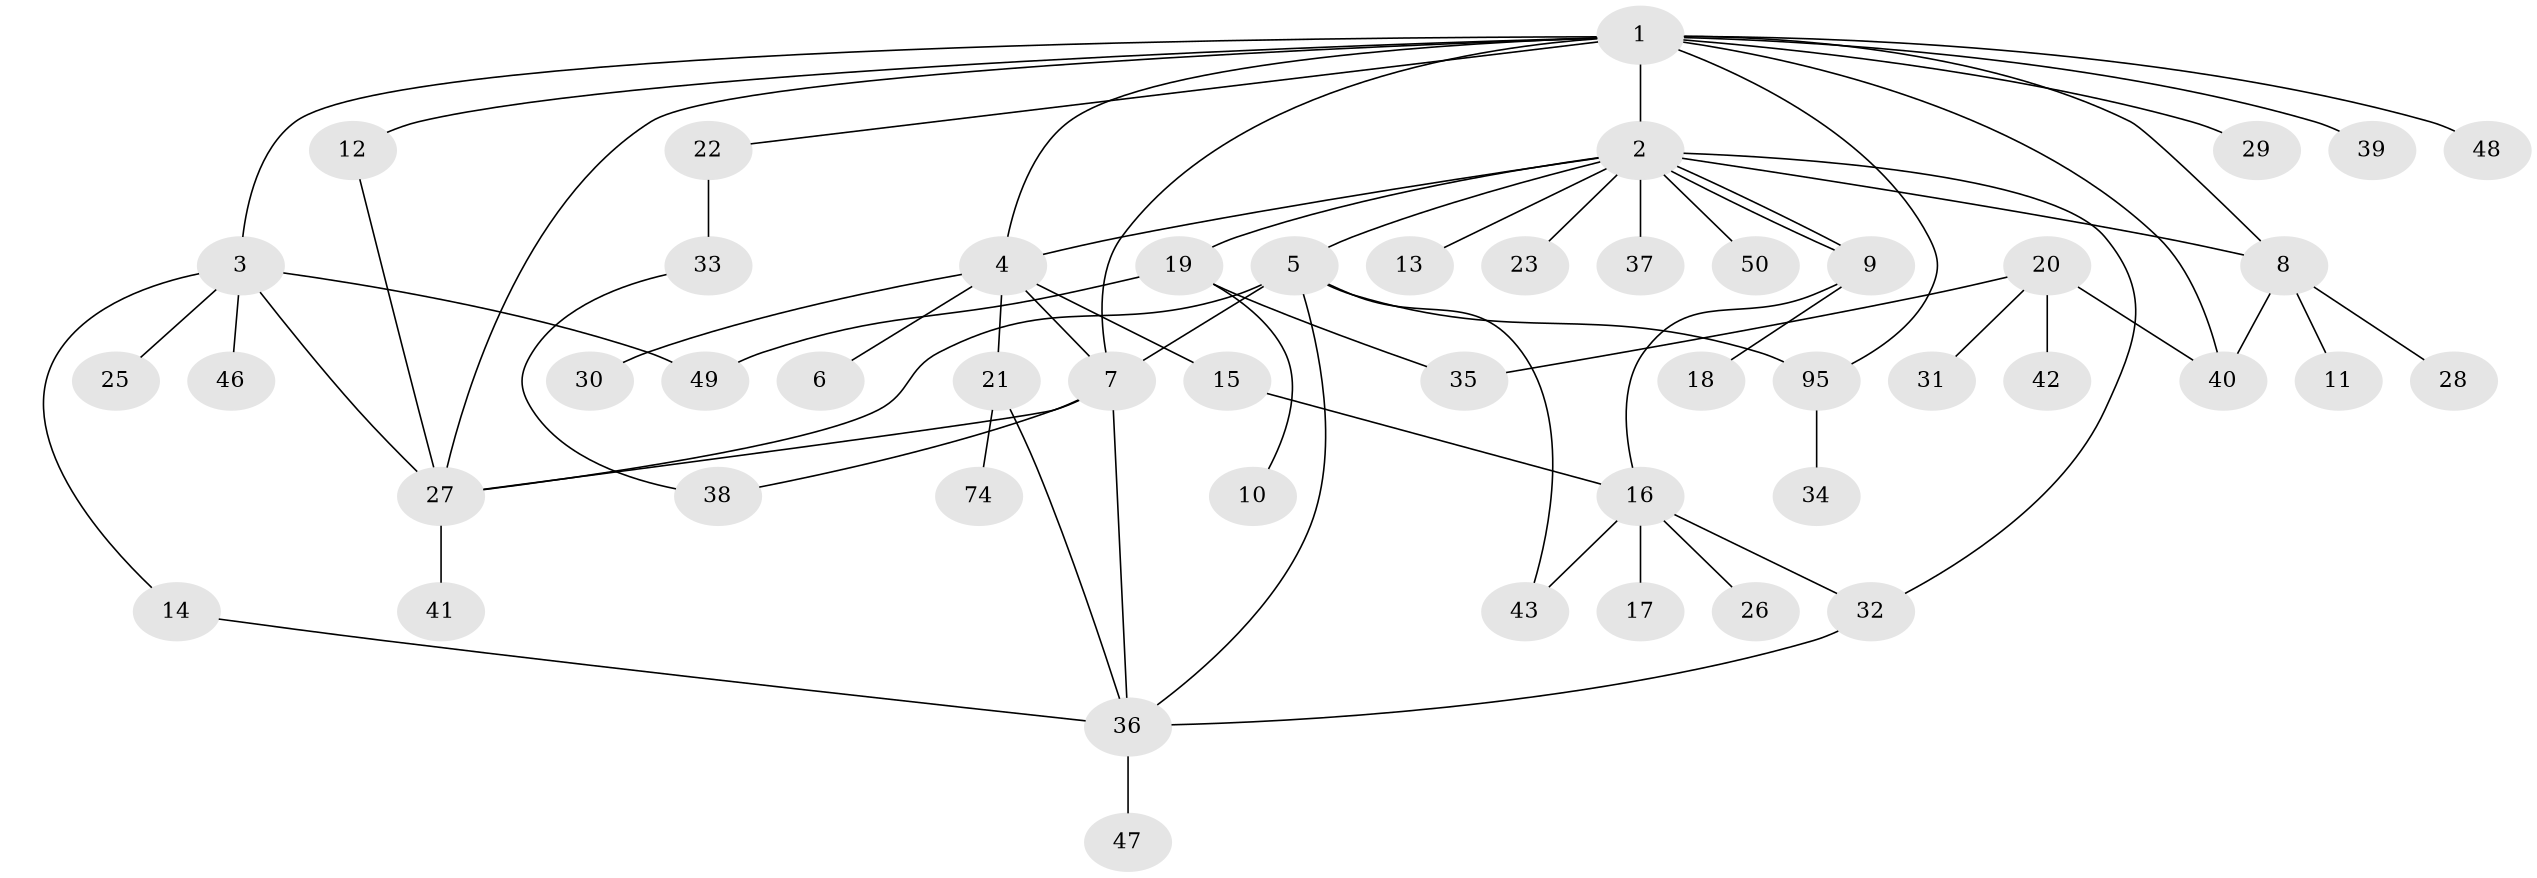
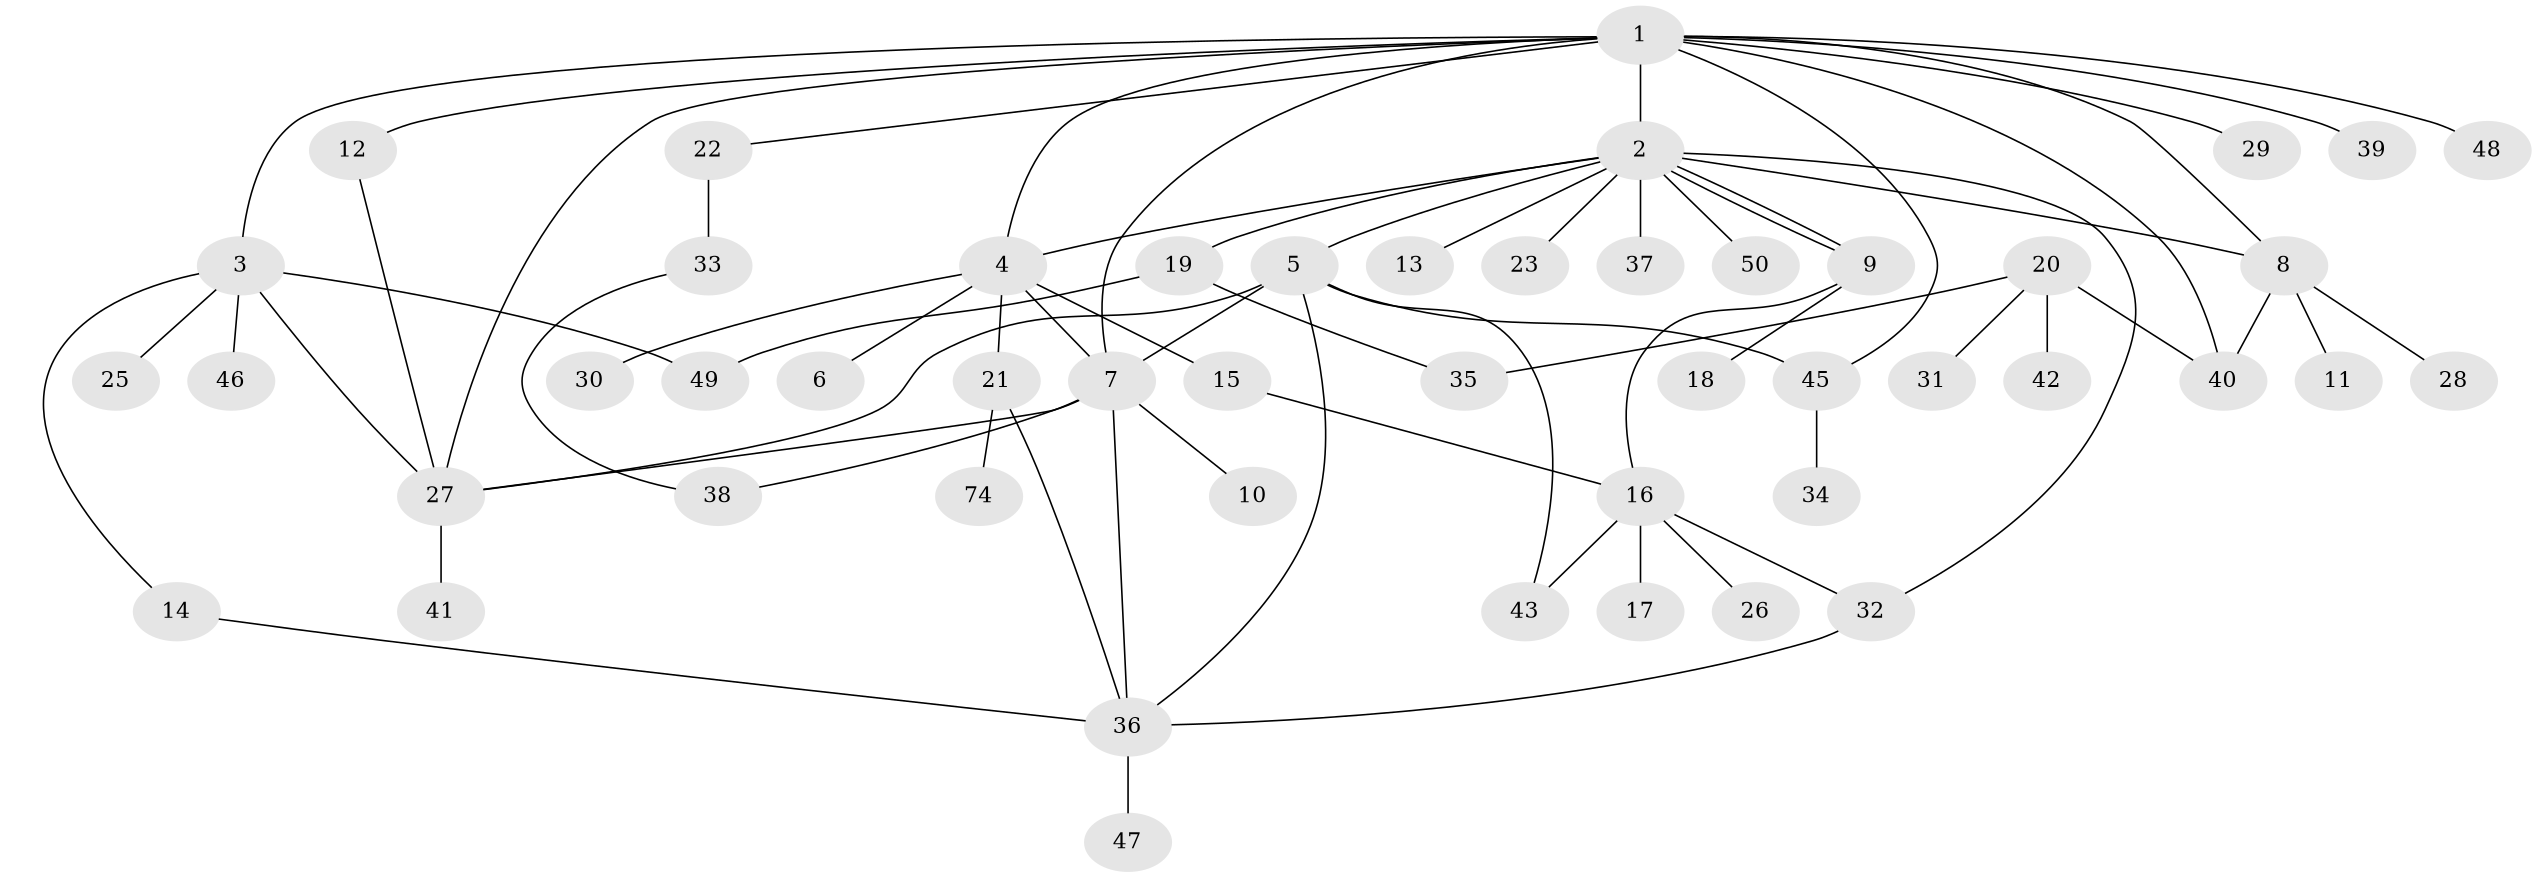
(1289, 362) -> (1183, 439)
(1817, 381) -> (1817, 381)
